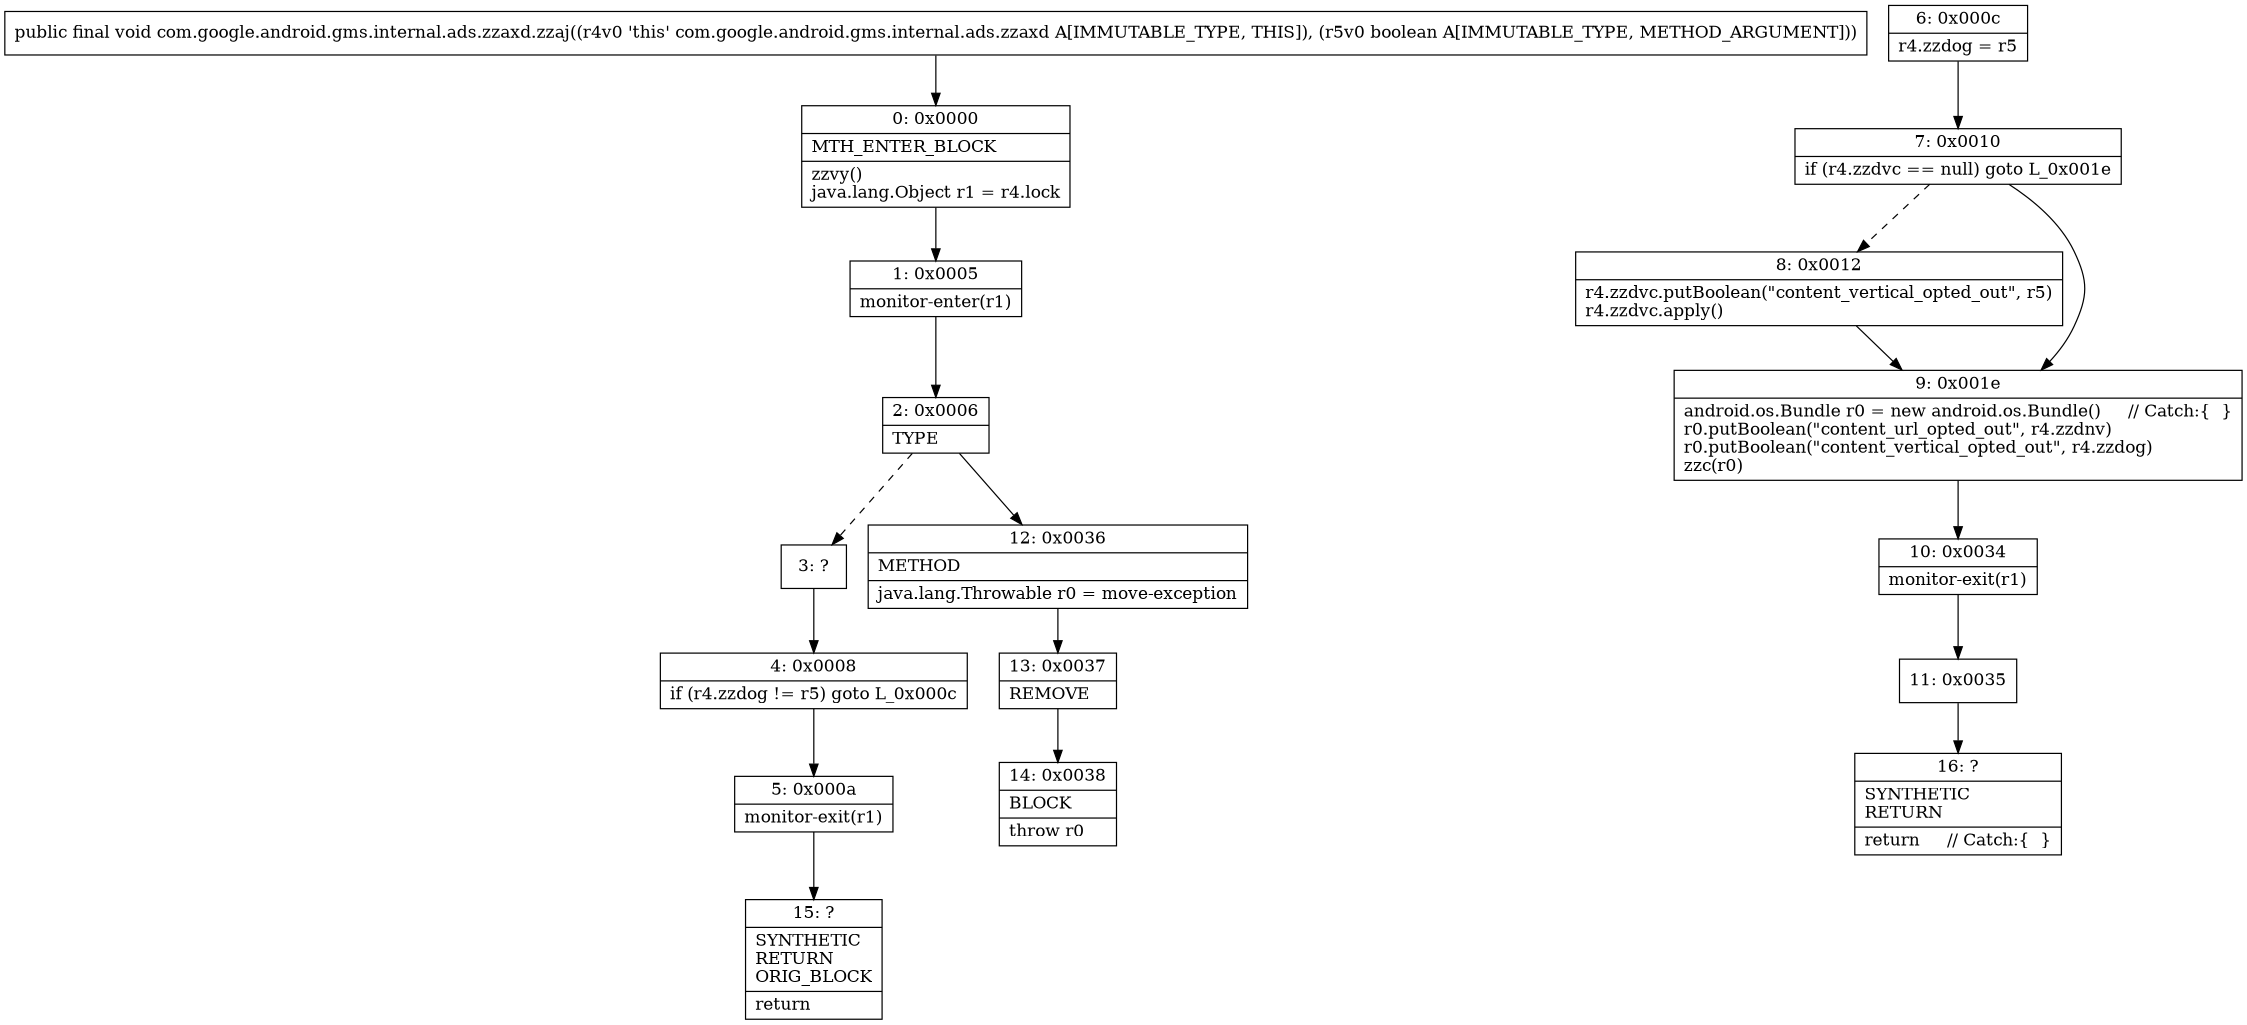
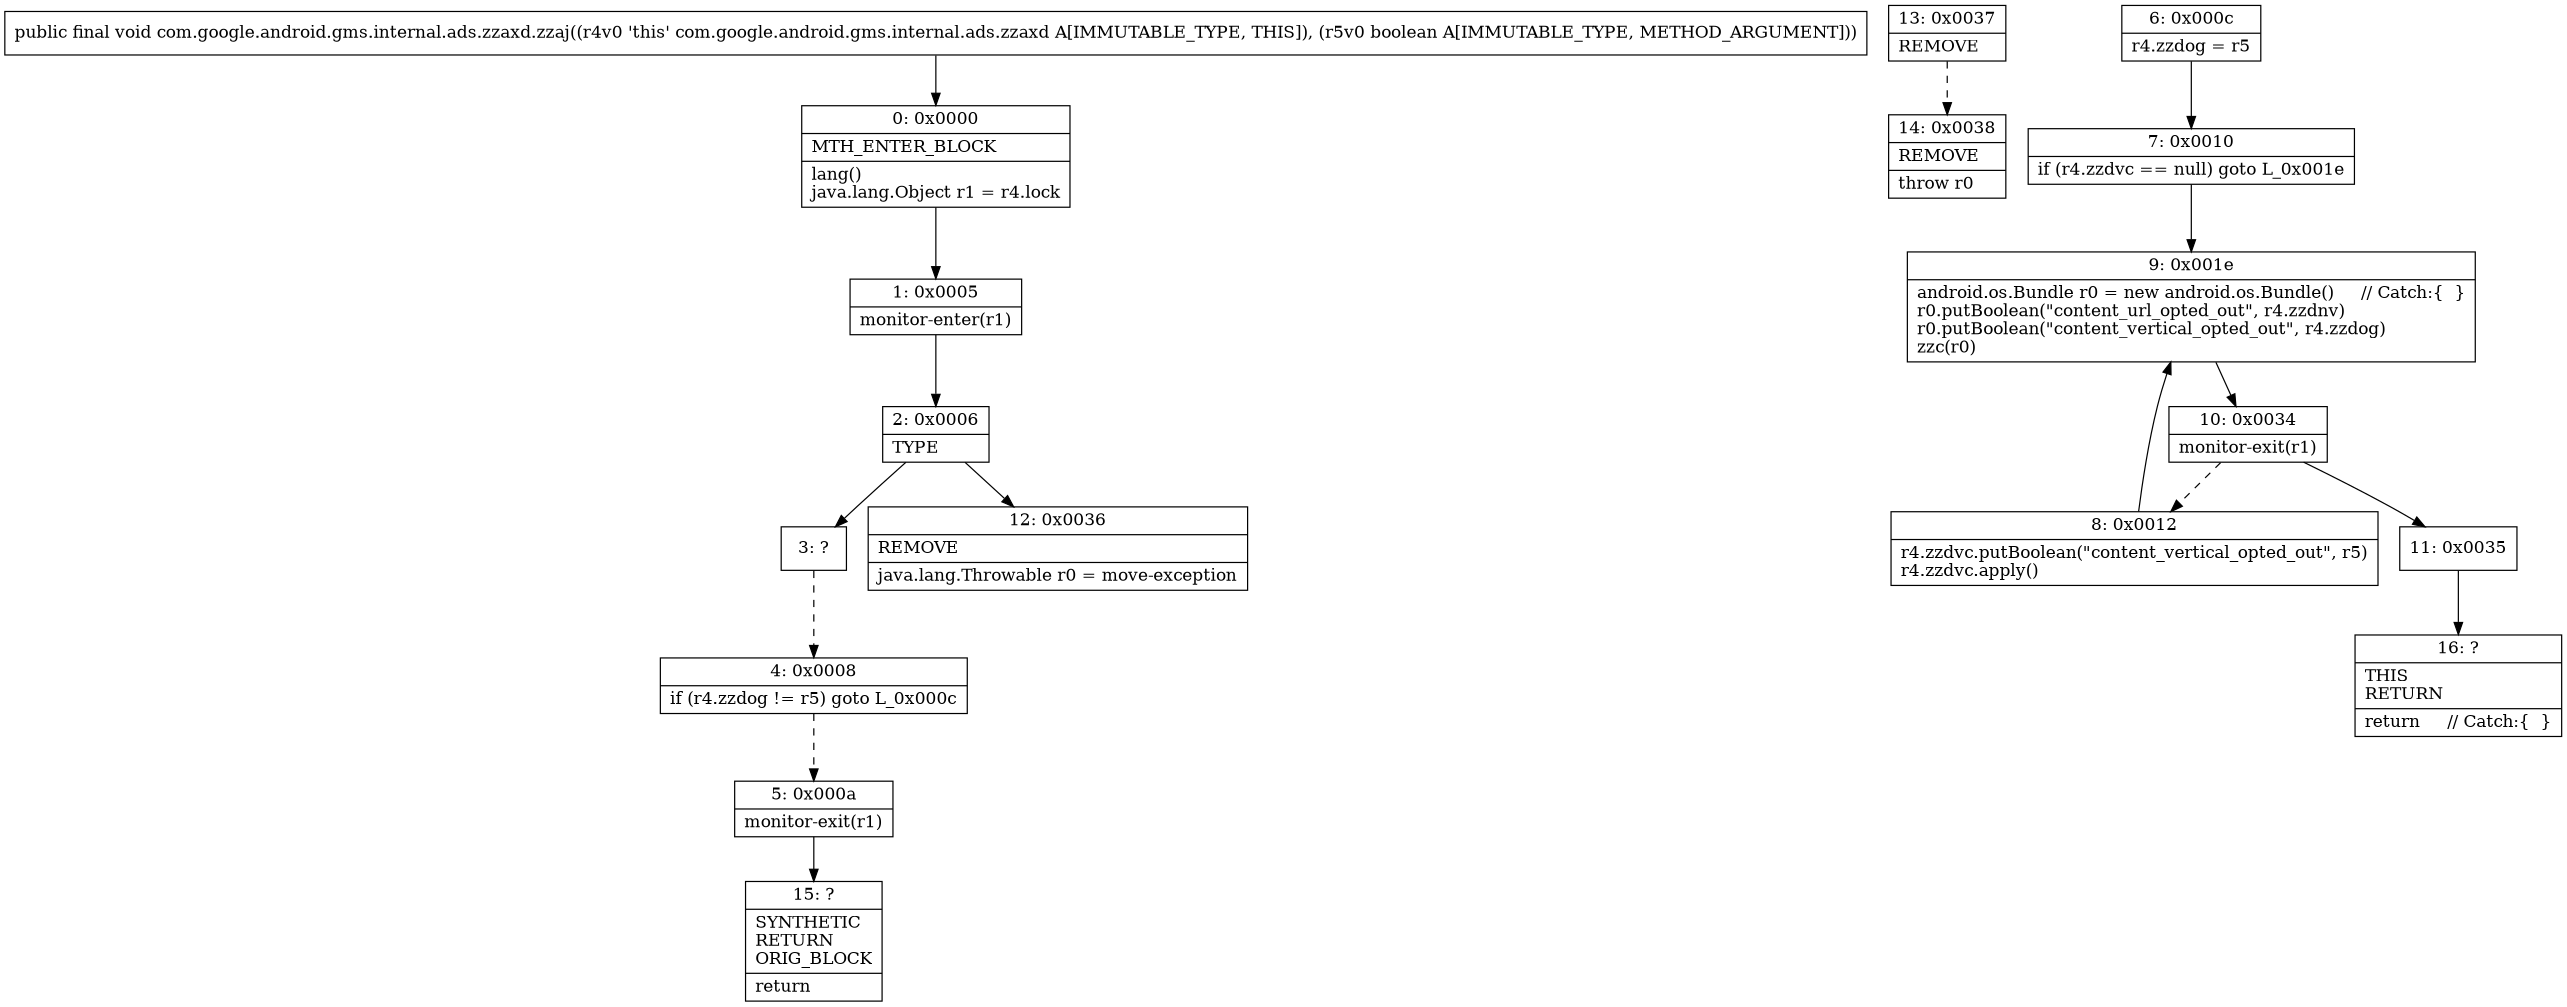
(837, 175) -> (837, 175)
(1898, 214) -> (2200, 483)
(876, 494) -> (875, 490)
(920, 566) -> (918, 548)
(814, 615) -> (814, 608)
(1058, 625) -> none
(1058, 730) -> (1947, 82)
(814, 736) -> (814, 741)
(1918, 794) -> (2387, 676)
(1040, 804) -> (1939, 156)
